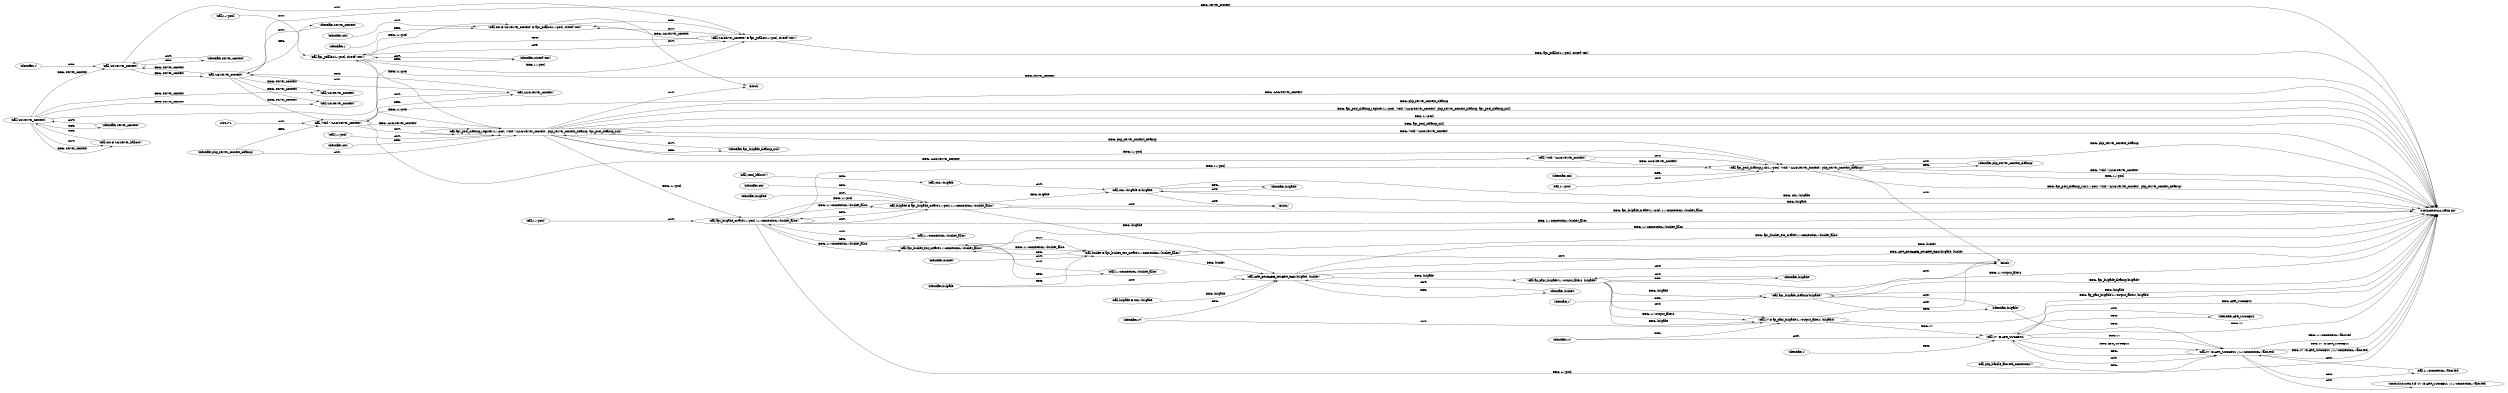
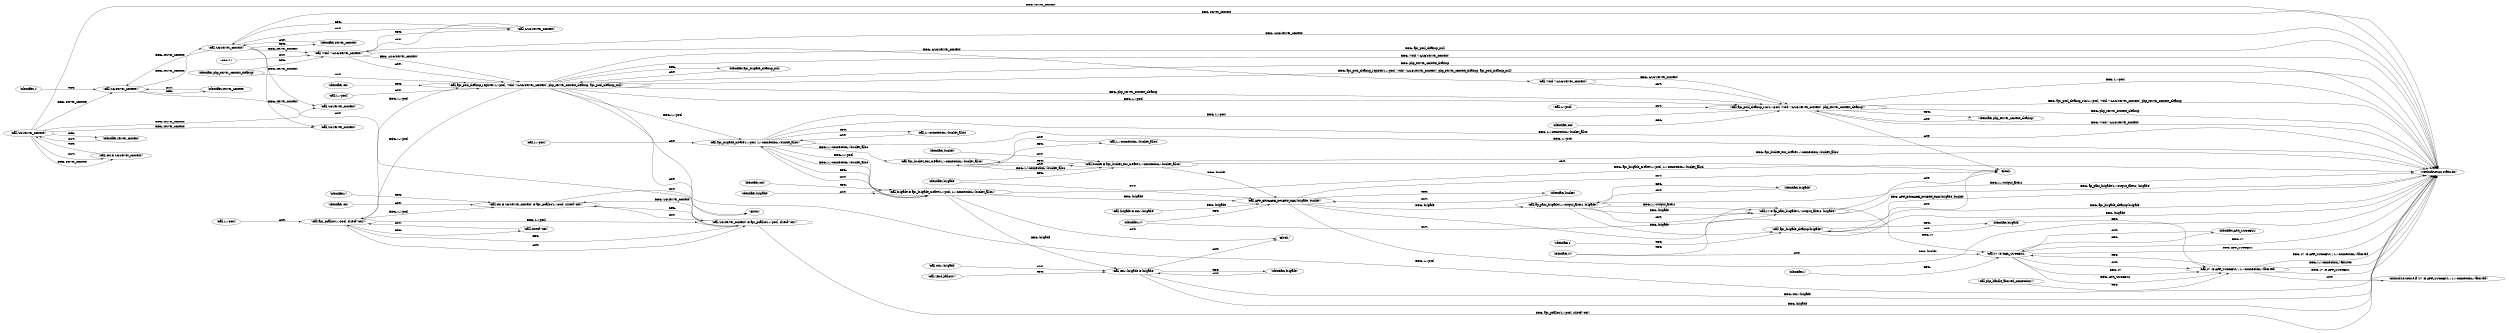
(535, 58) -> (536, 229)
(121, 143) -> (121, 156)
(847, 179) -> (1033, 274)
(1707, 229) -> none
(2005, 337) -> (2006, 254)
(2438, 371) -> none
